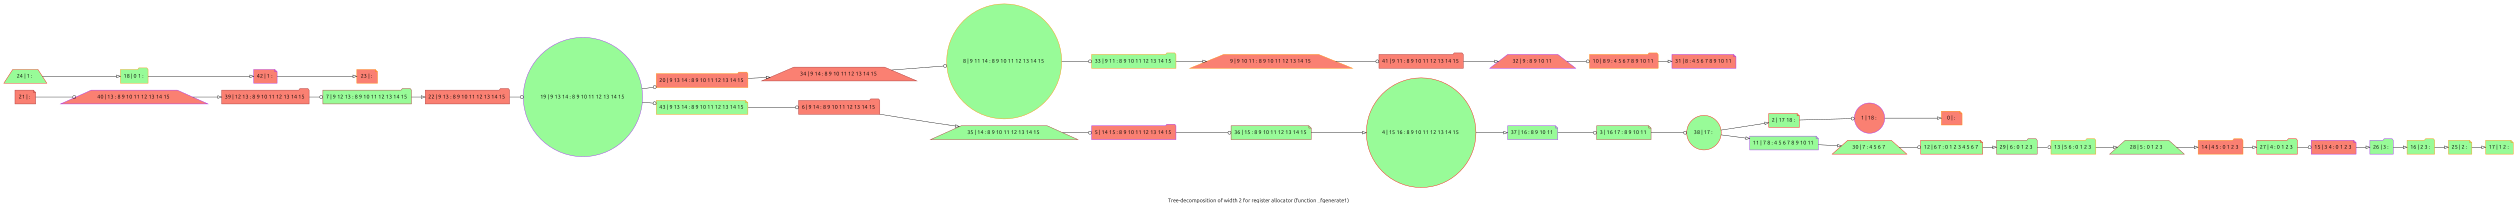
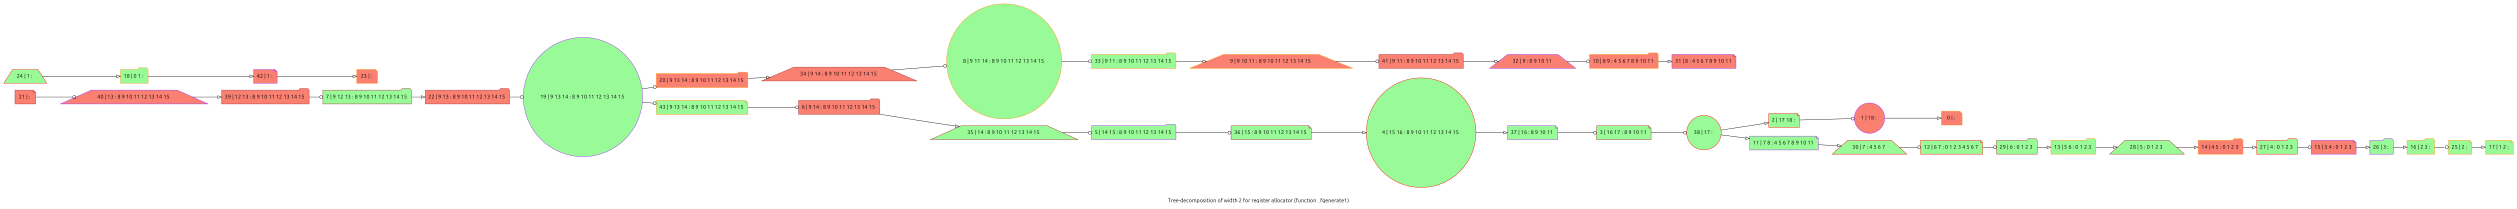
(1134, 133) -> (1134, 133)
(1988, 147) -> (1988, 147)
(2042, 147) -> (2042, 147)
(2440, 147) -> (2440, 147)
